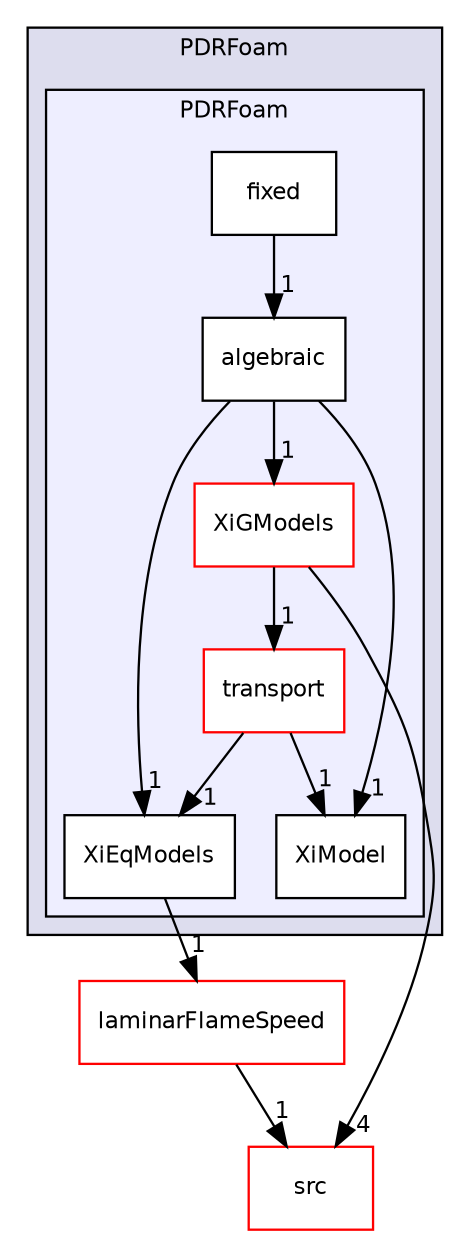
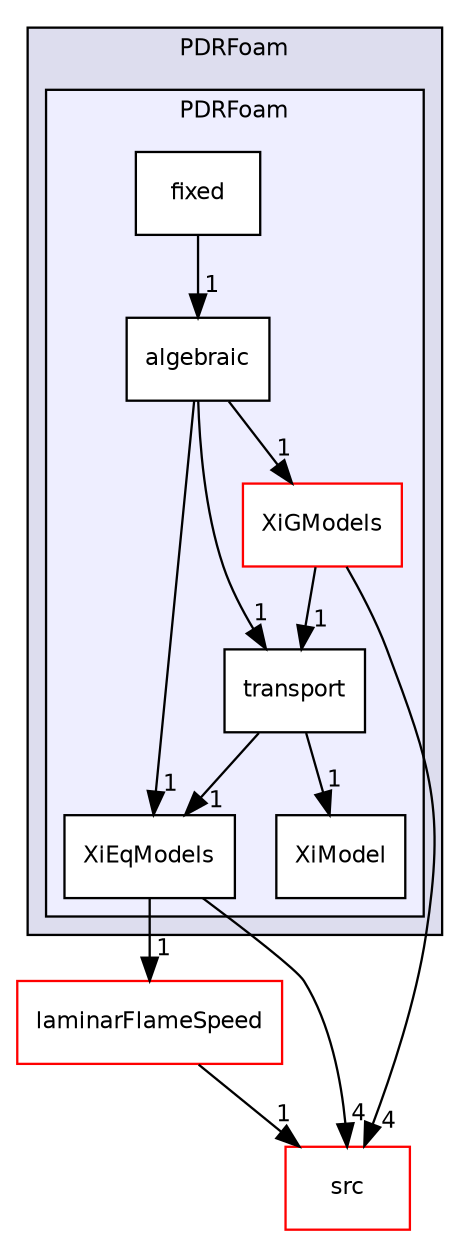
(393, 588) -> (211, 519)
(274, 691) -> (295, 691)
none -> (308, 989)
